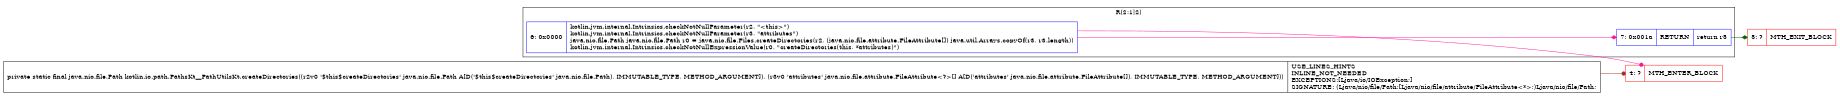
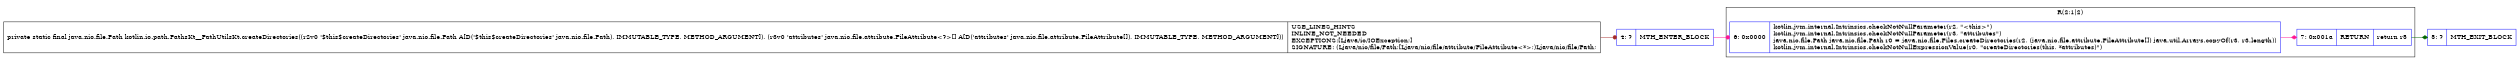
(1792, 37) -> (2472, 37)
(1415, 40) -> (1720, 37)
(1674, 73) -> (1665, 37)
